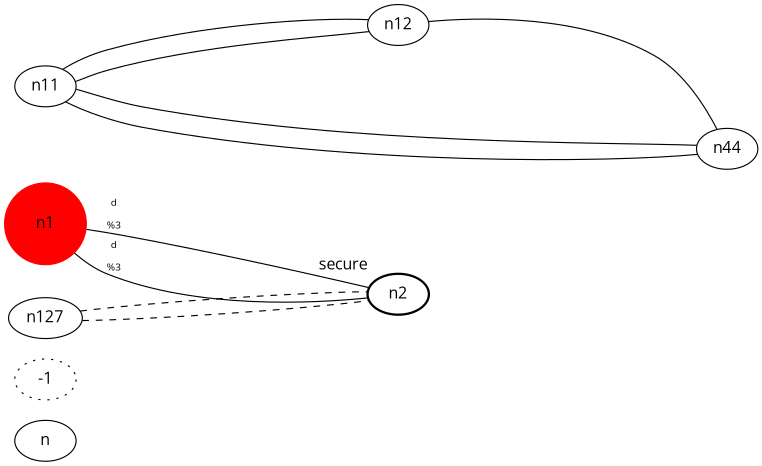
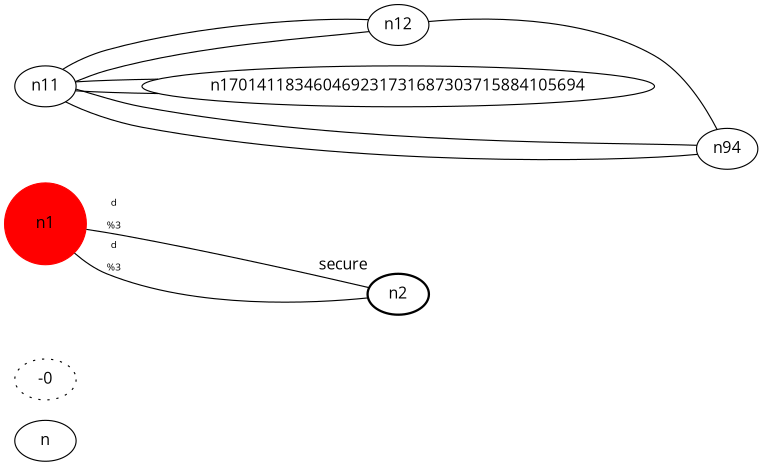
none -> (398, 86)
(727, 149) -> (727, 149)
(45, 318) -> none
(45, 379) -> (45, 379)
